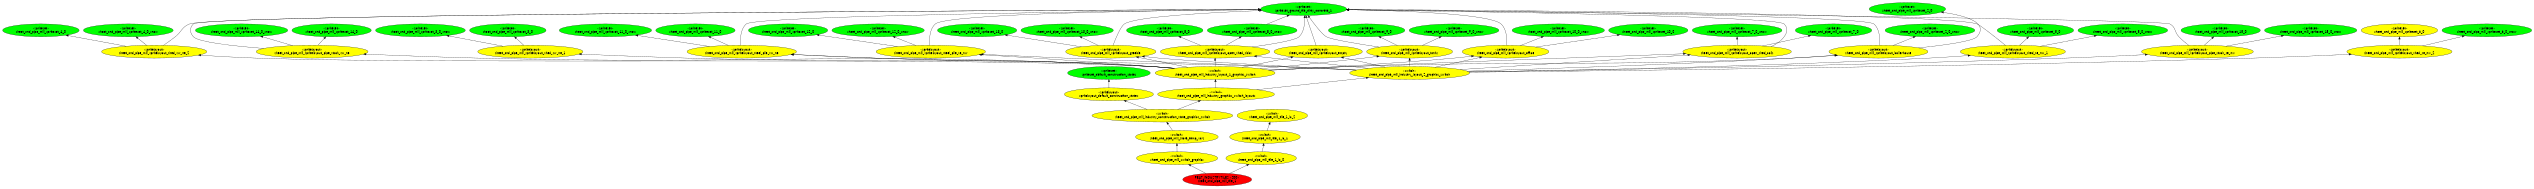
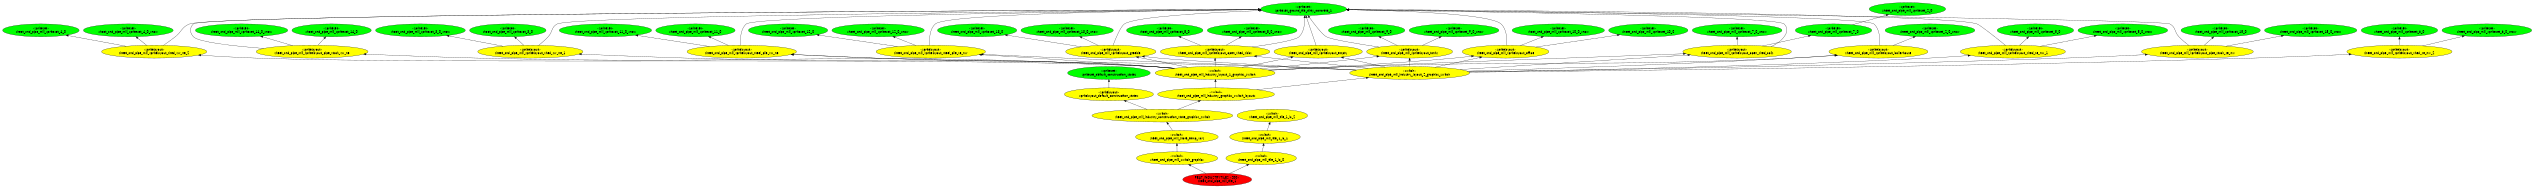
(1277, 20) -> (893, 14)
(2399, 30) -> (2399, 30)
(1973, 39) -> (1869, 20)
